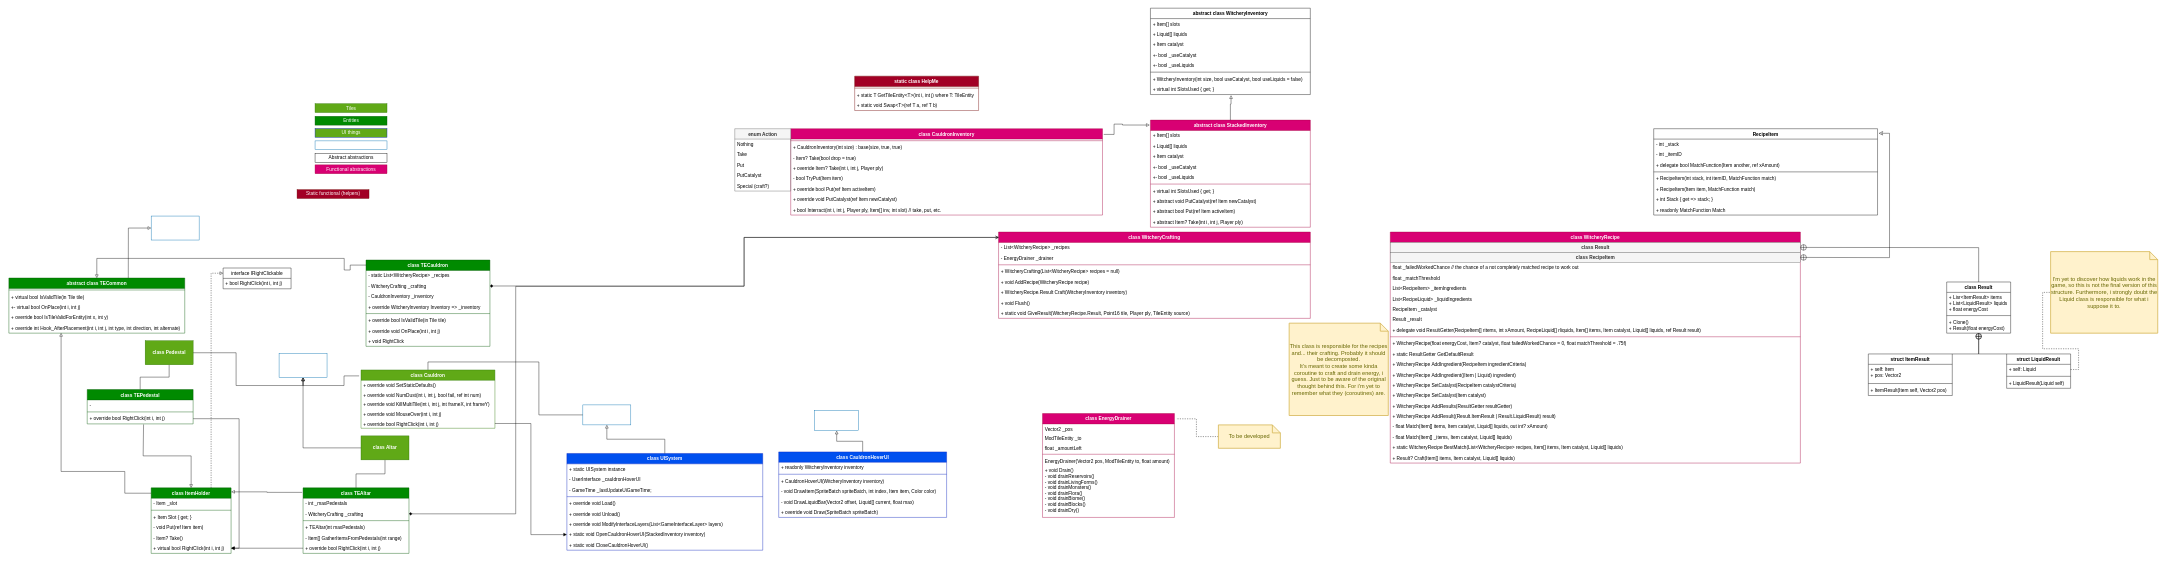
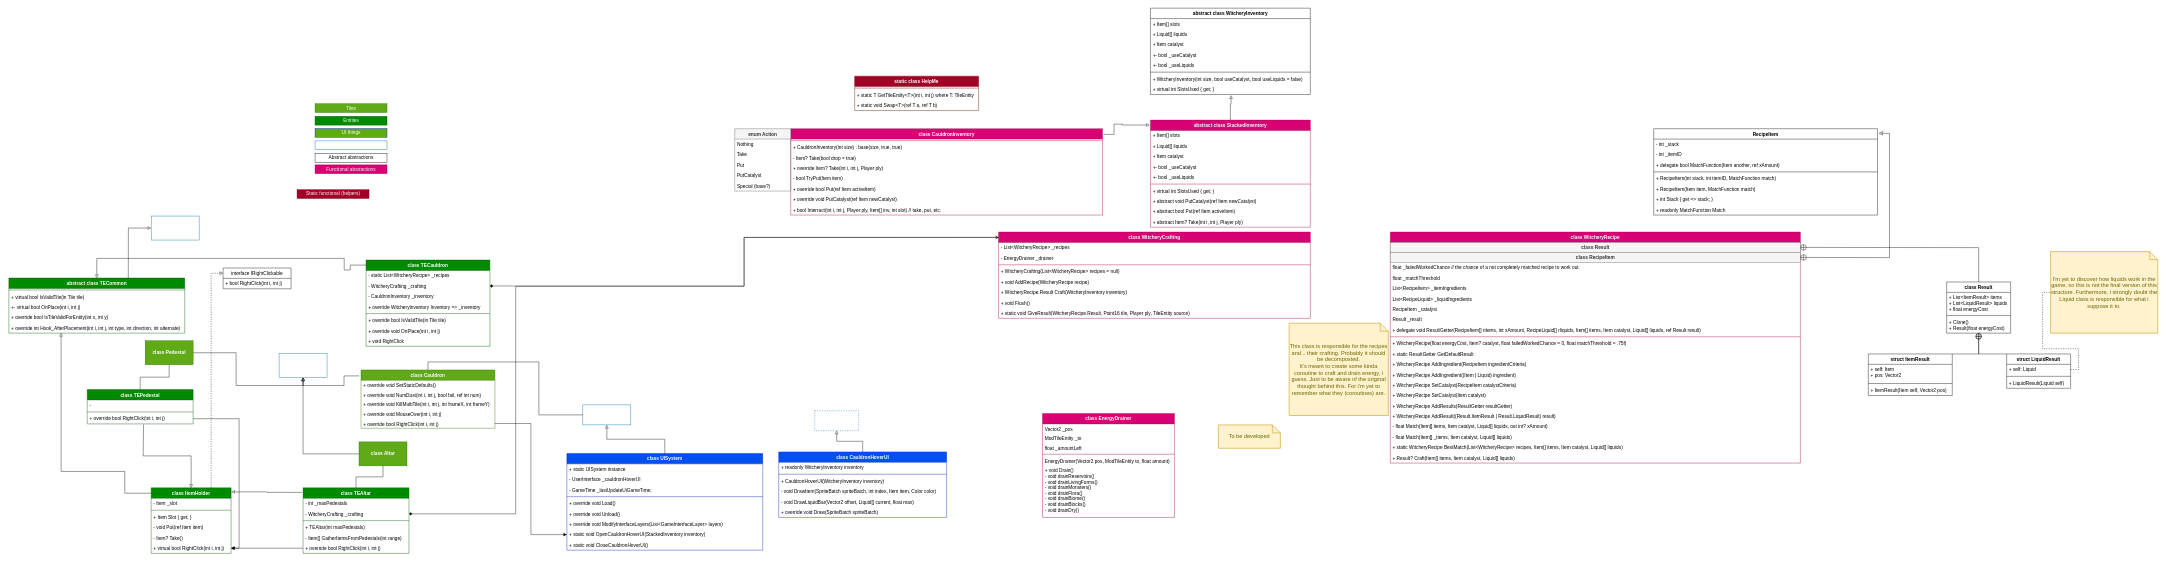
(756, 186) -> (755, 186)
(837, 421) -> (837, 421)
(1197, 431) -> none
(385, 448) -> (383, 454)
